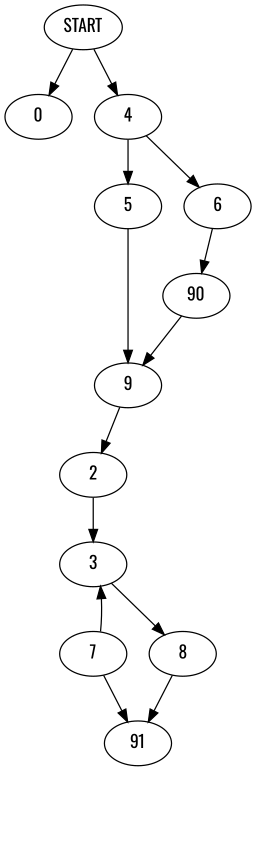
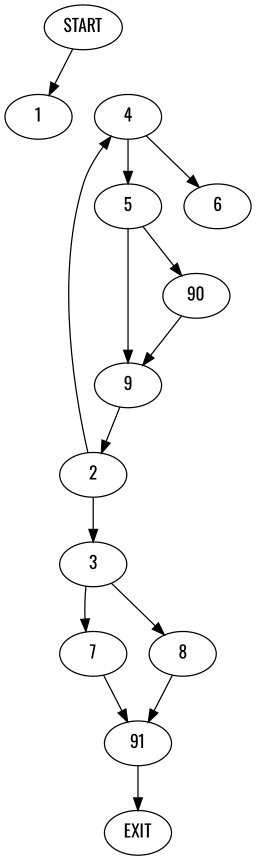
(103, 67) -> (69, 297)
(39, 117) -> (39, 117)
(208, 245) -> (158, 246)
(102, 615) -> (85, 603)
none -> (138, 833)
